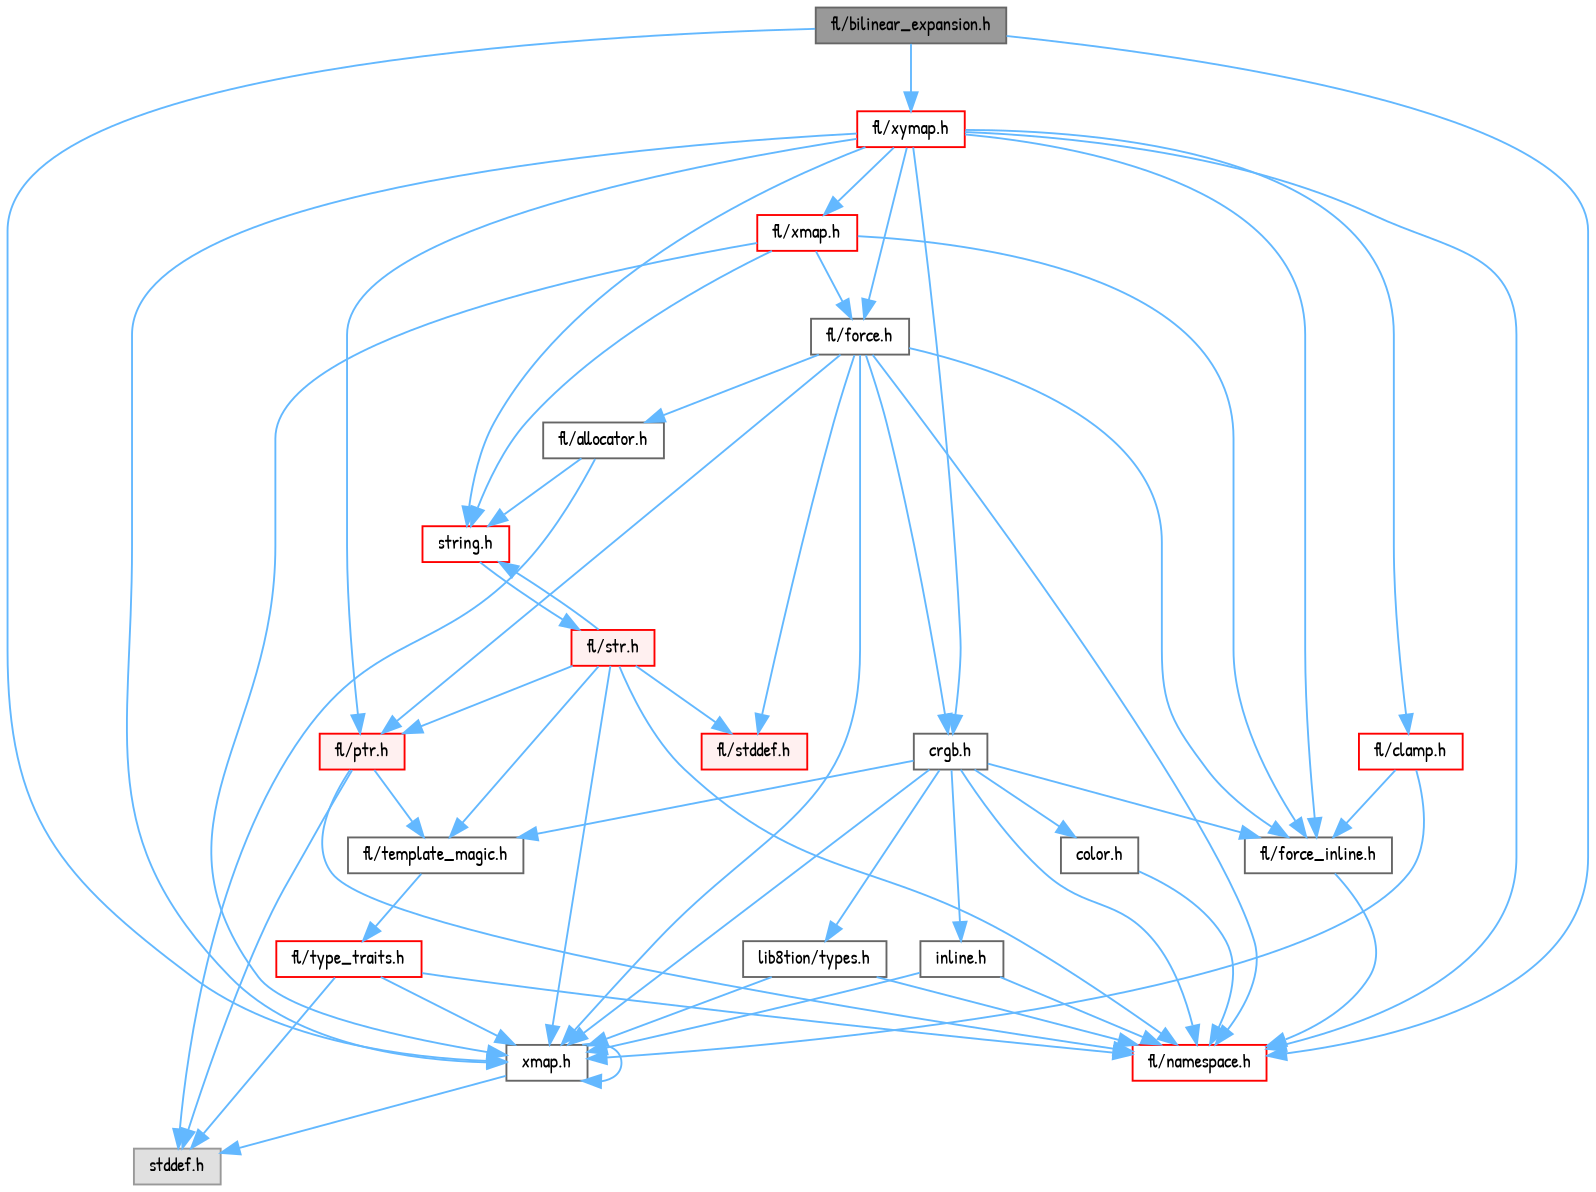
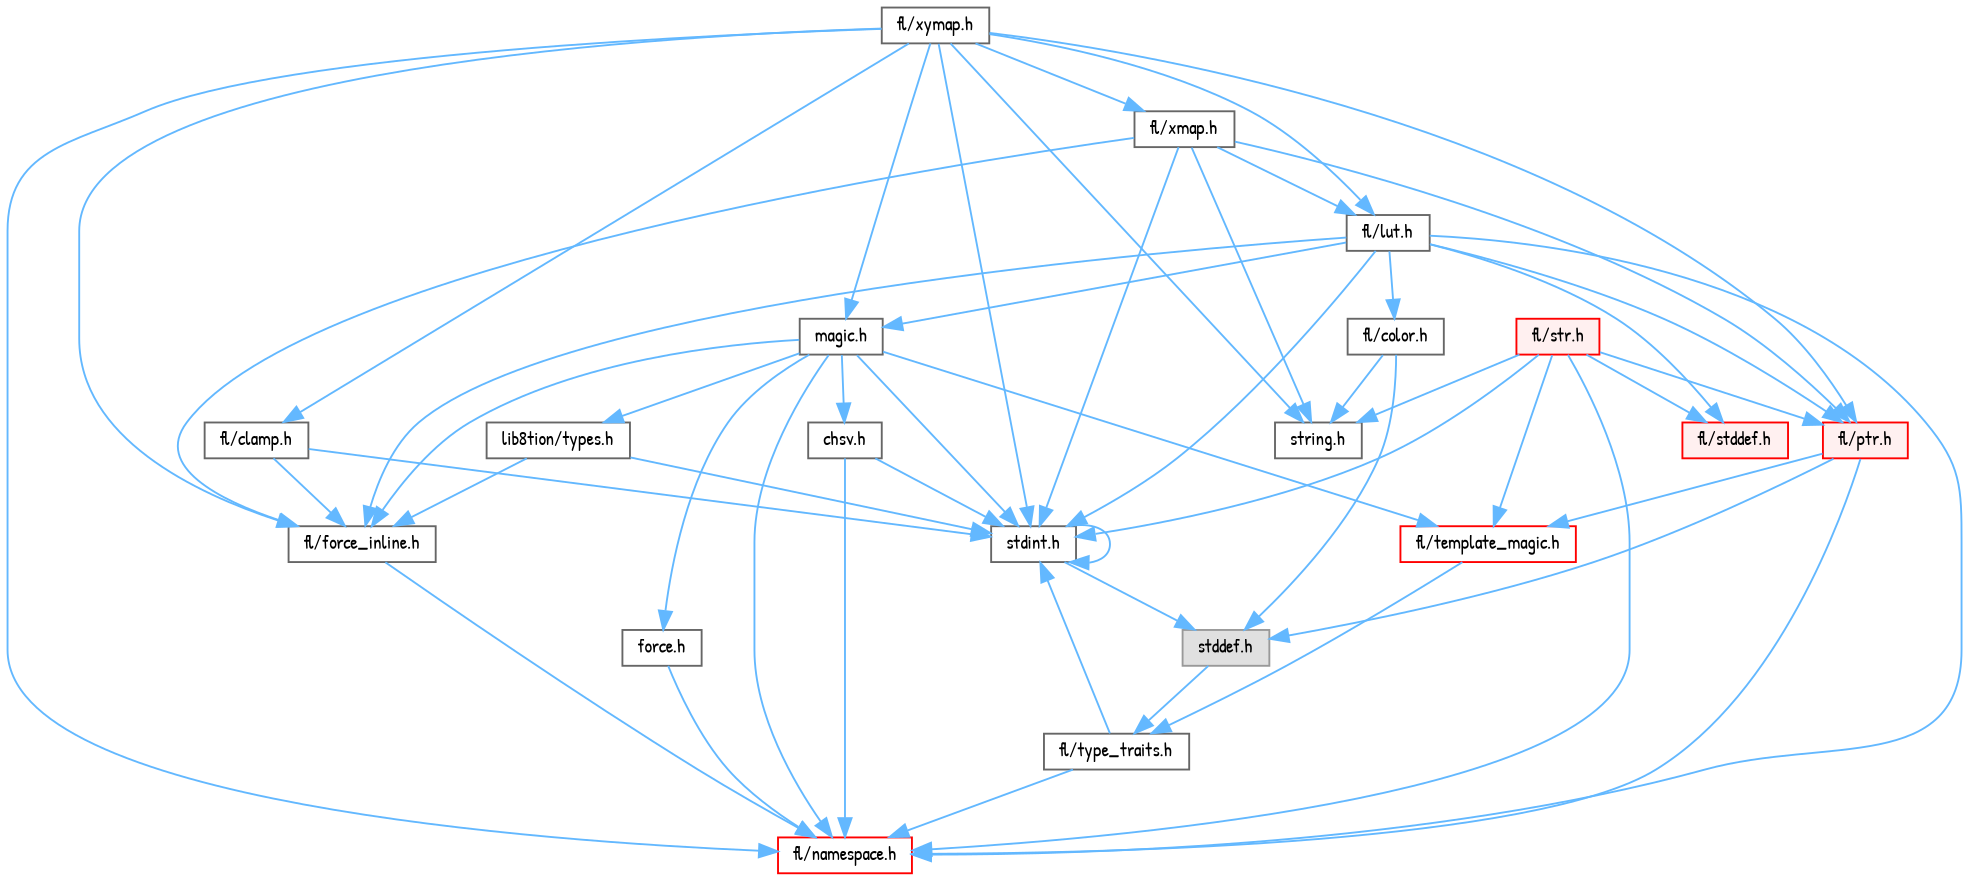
(911, 25) -> none
(911, 129) -> (936, 25)
none -> (1538, 232)
(807, 233) -> (1184, 129)
(860, 337) -> (1388, 233)
(604, 440) -> (1396, 337)
(466, 544) -> (1318, 440)
(521, 592) -> none
(951, 752) -> (841, 337)
(1411, 752) -> (257, 440)
(436, 855) -> (1488, 544)
(1100, 855) -> (662, 648)
(349, 959) -> (1117, 752)
(962, 959) -> (845, 440)
(980, 1004) -> (469, 488)
(269, 1056) -> (1179, 693)
(547, 1063) -> (1034, 544)
